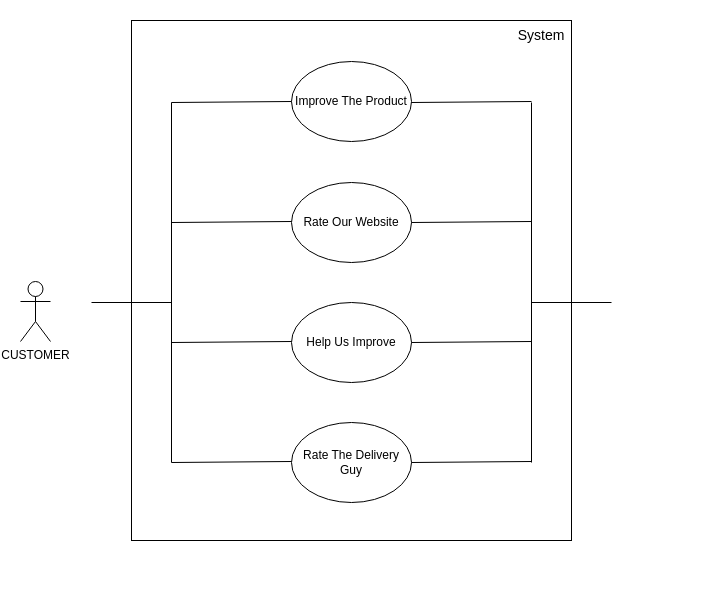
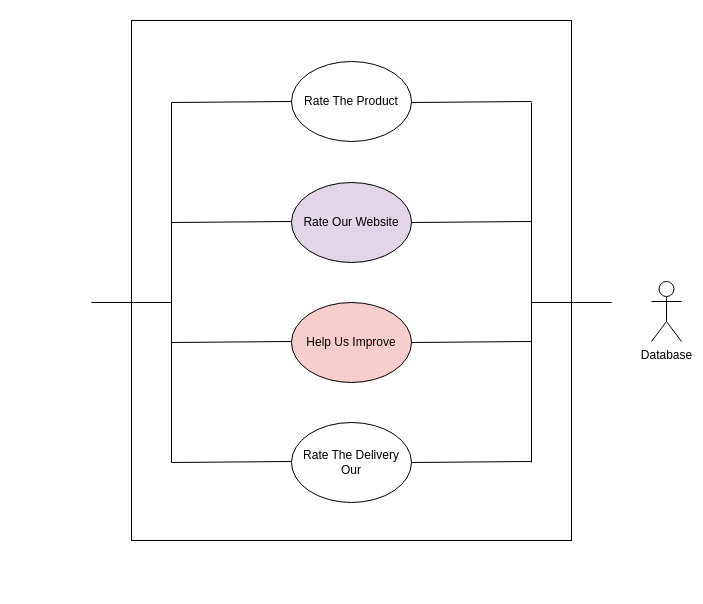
(542, 36) -> none
(352, 102) -> (352, 102)
(352, 223) -> (352, 223)
(36, 312) -> none
none -> (667, 312)
(352, 343) -> (352, 343)
(352, 463) -> (352, 463)
